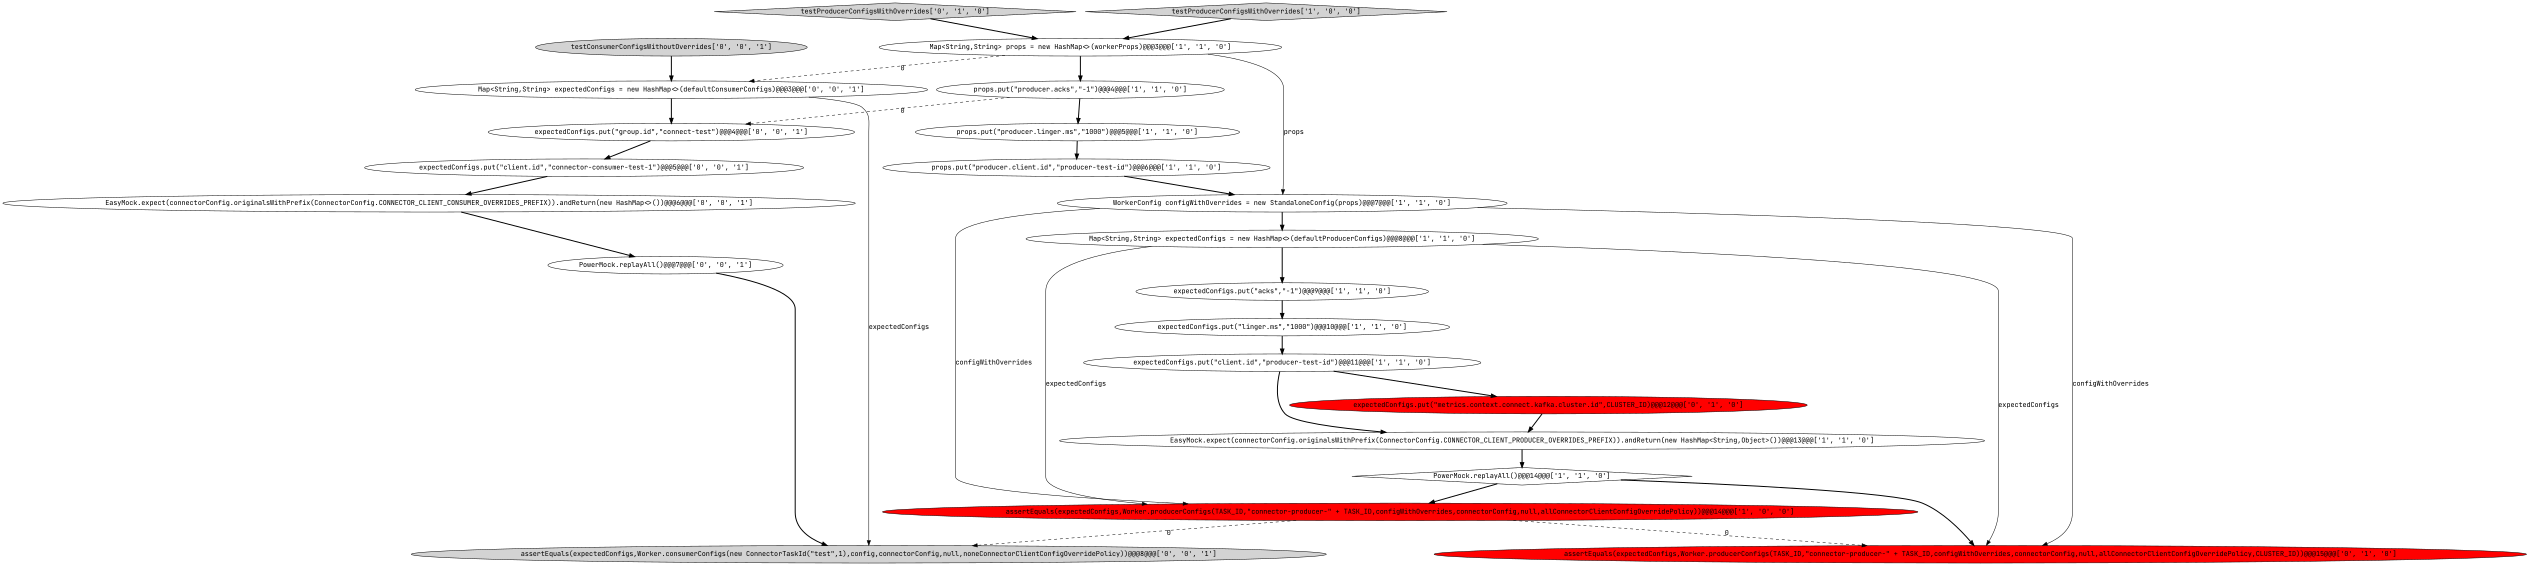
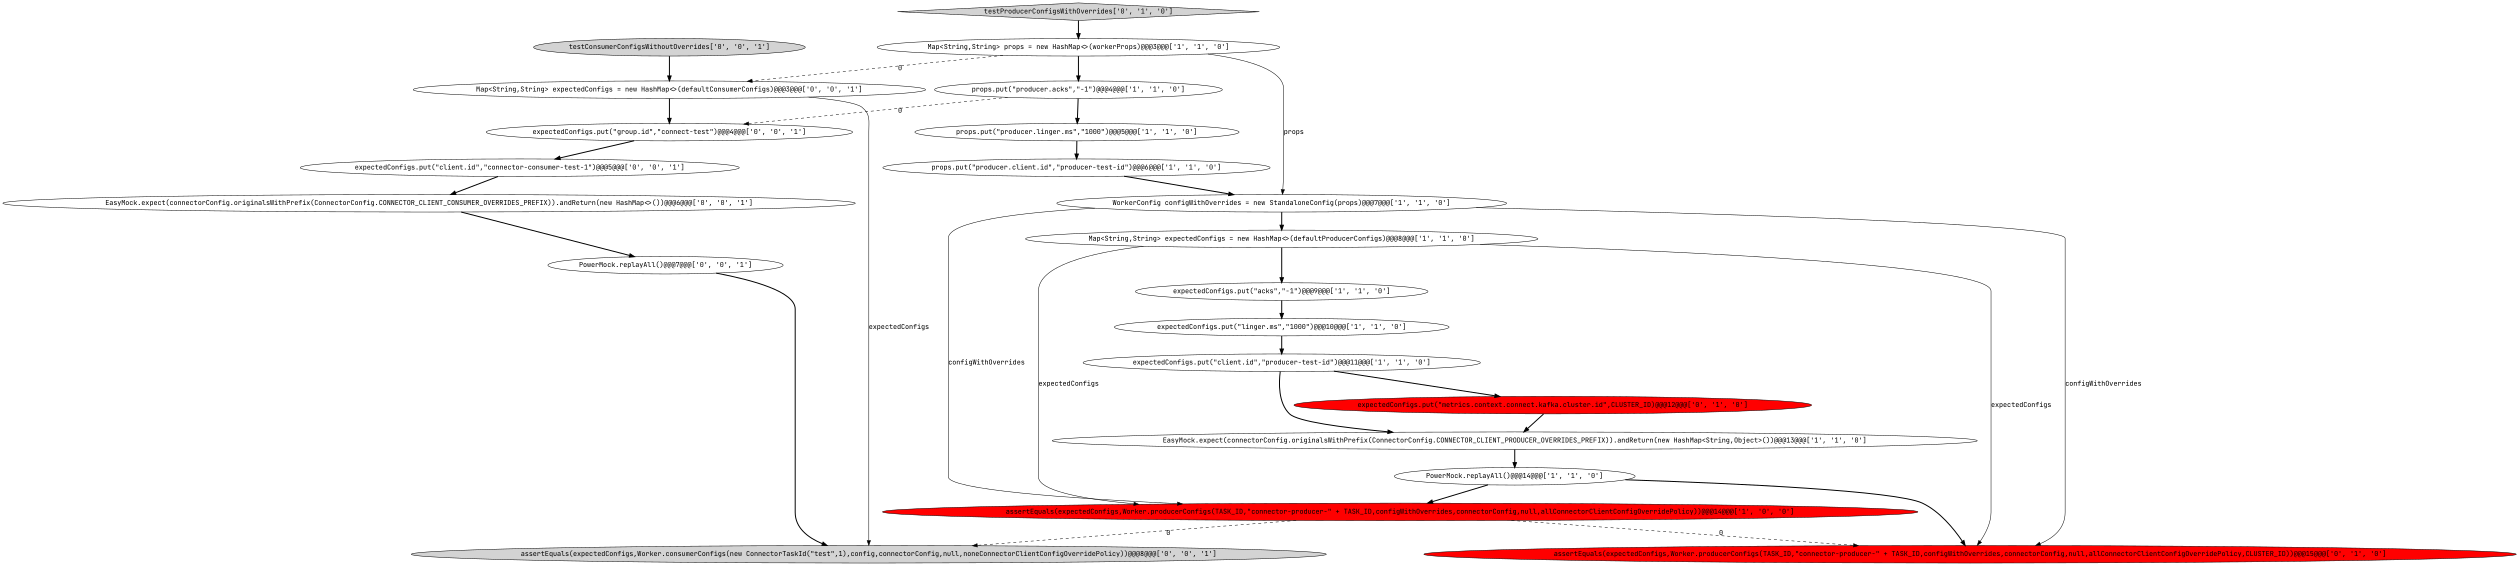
(1266, 12) -> none
(1522, 476) -> (1515, 476)
